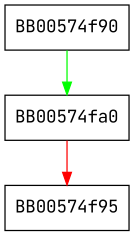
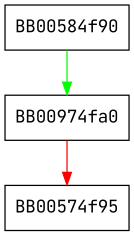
(67, 28) -> (67, 28)
(67, 118) -> (67, 118)
